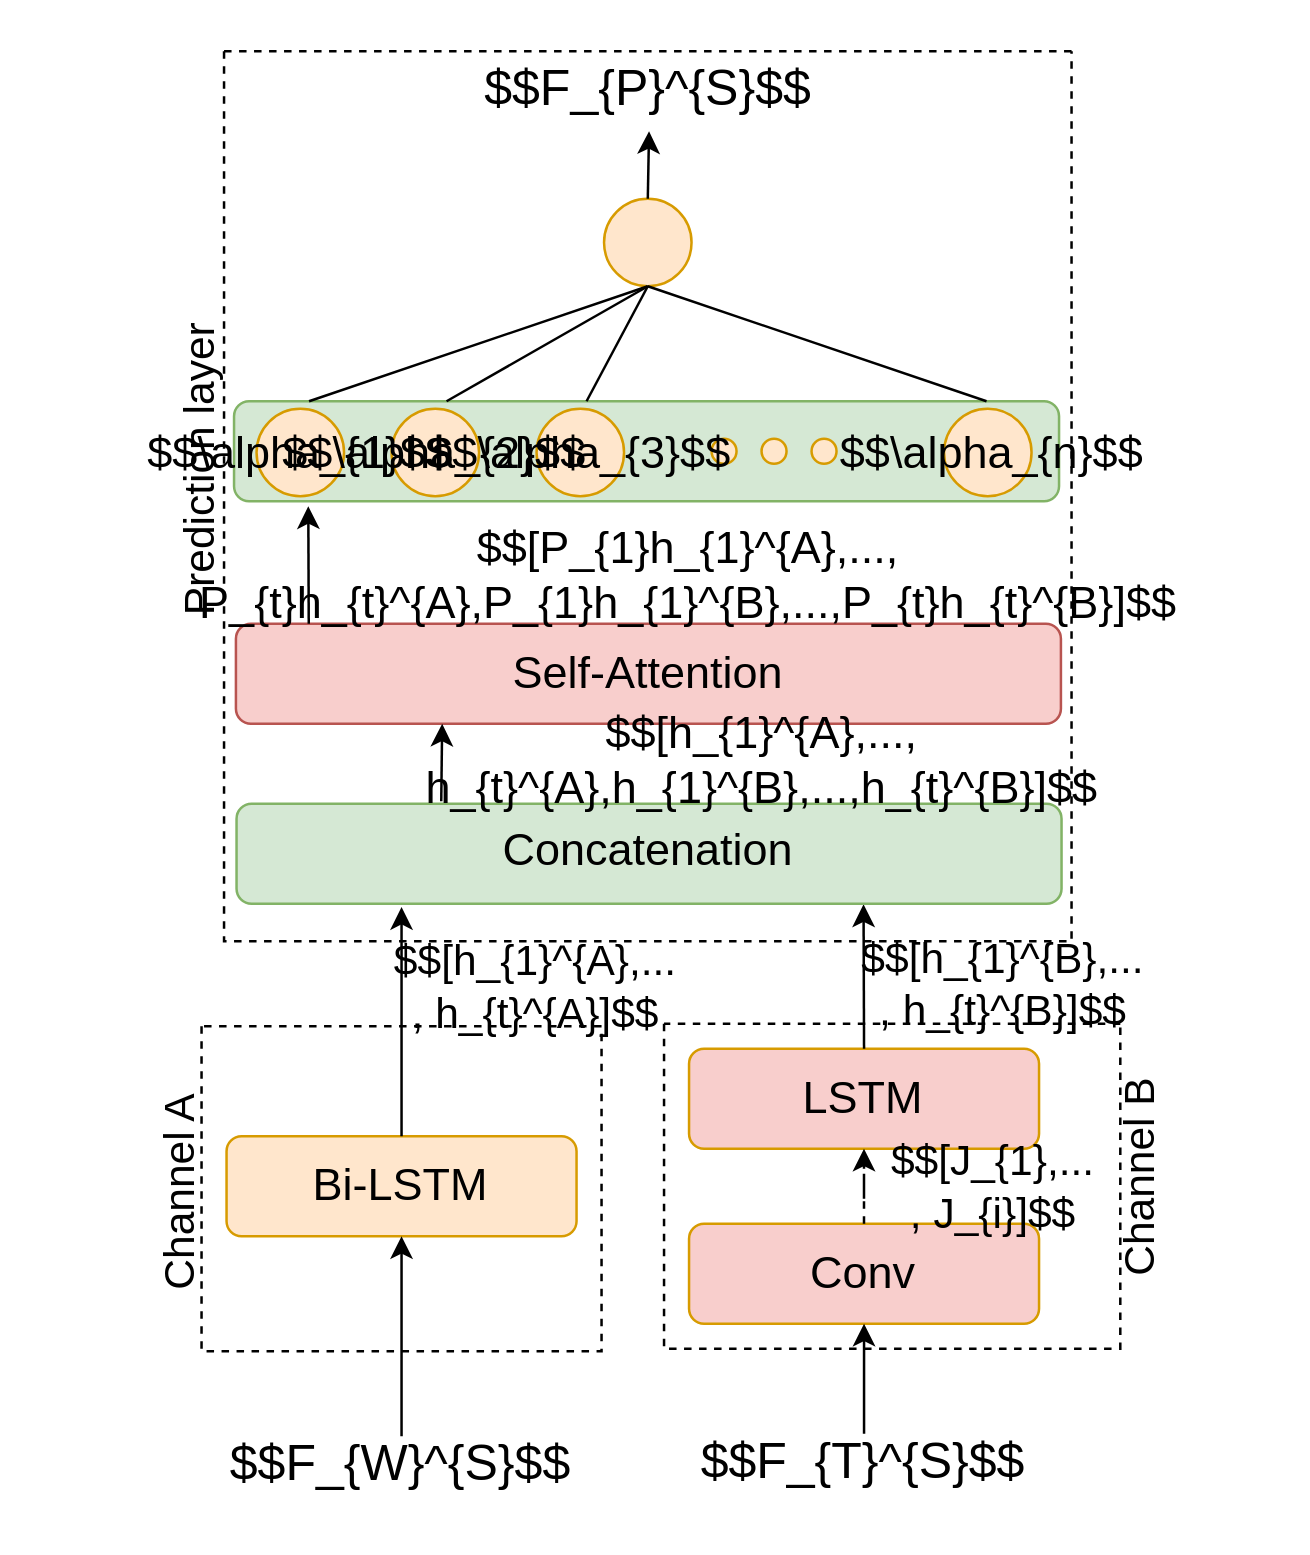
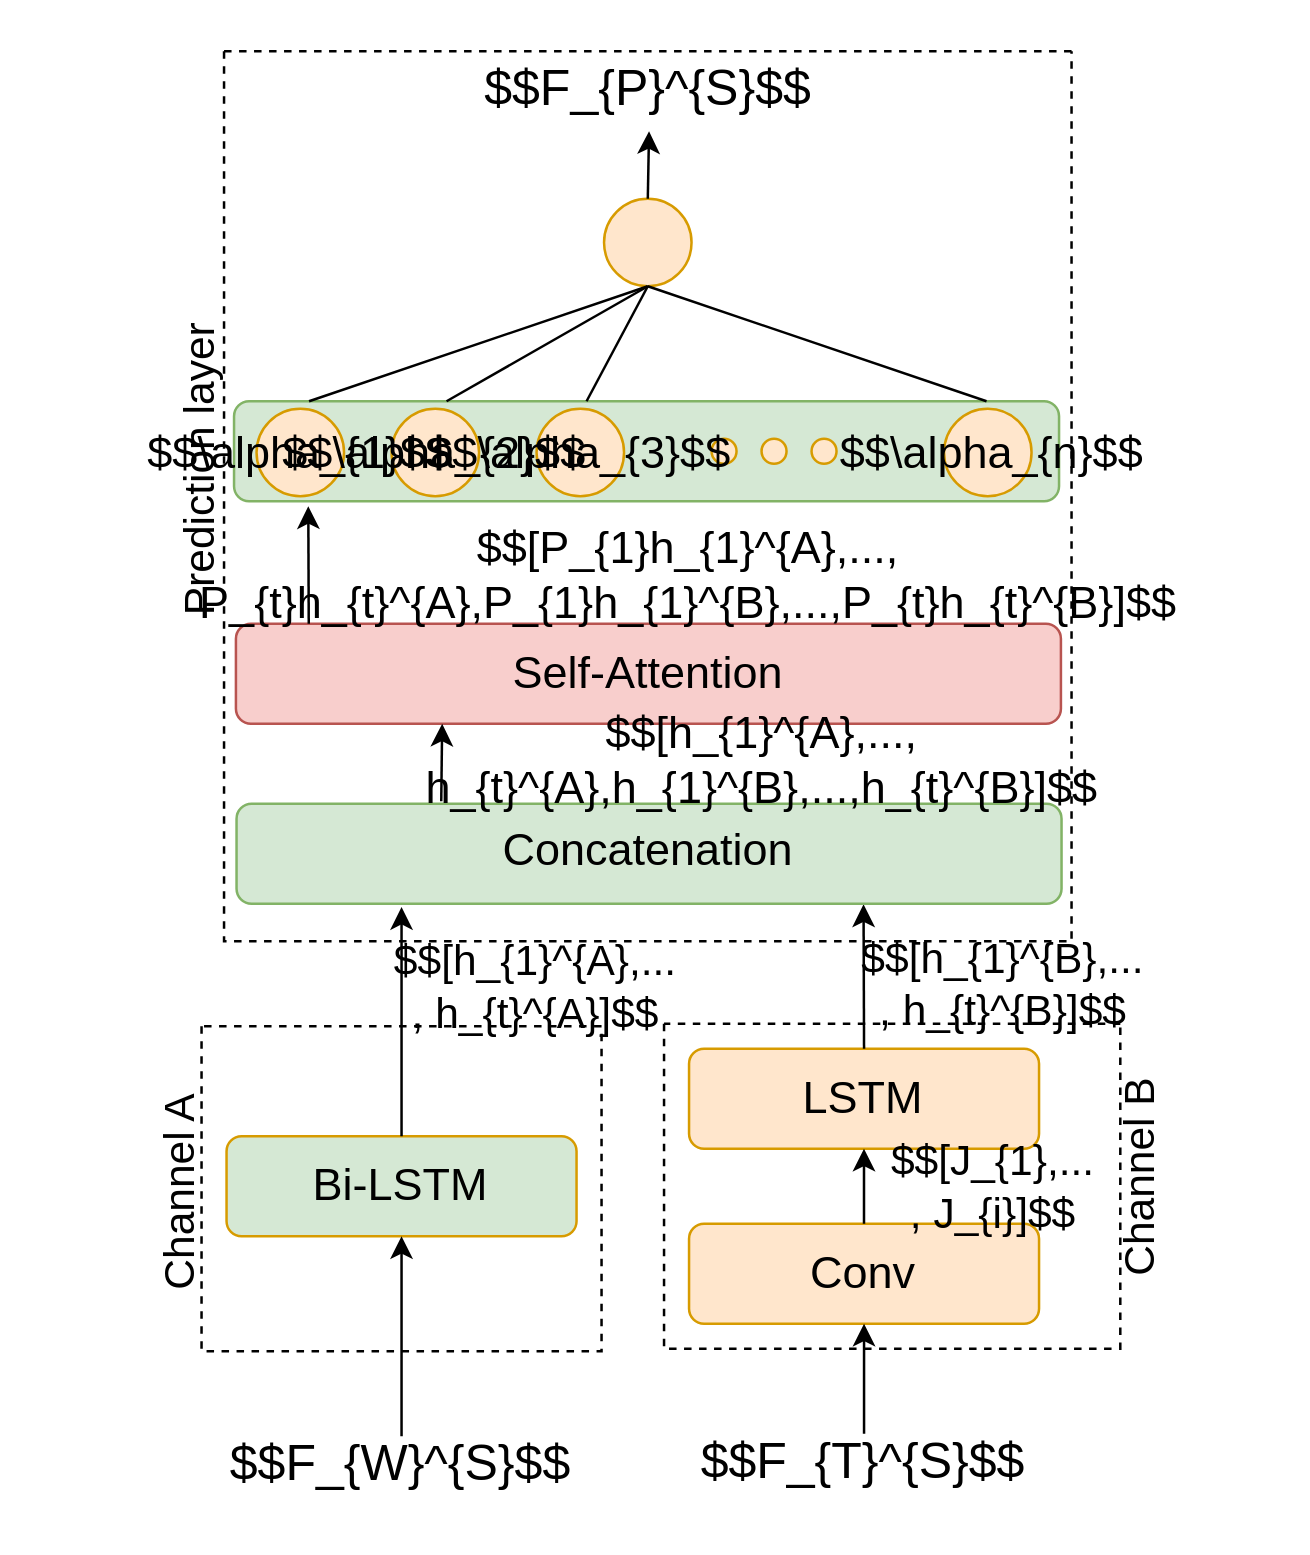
(864, 1099) -> (864, 1099)
(402, 1186) -> (402, 1186)
(864, 1207) -> (864, 1207)
(864, 1274) -> (864, 1274)
